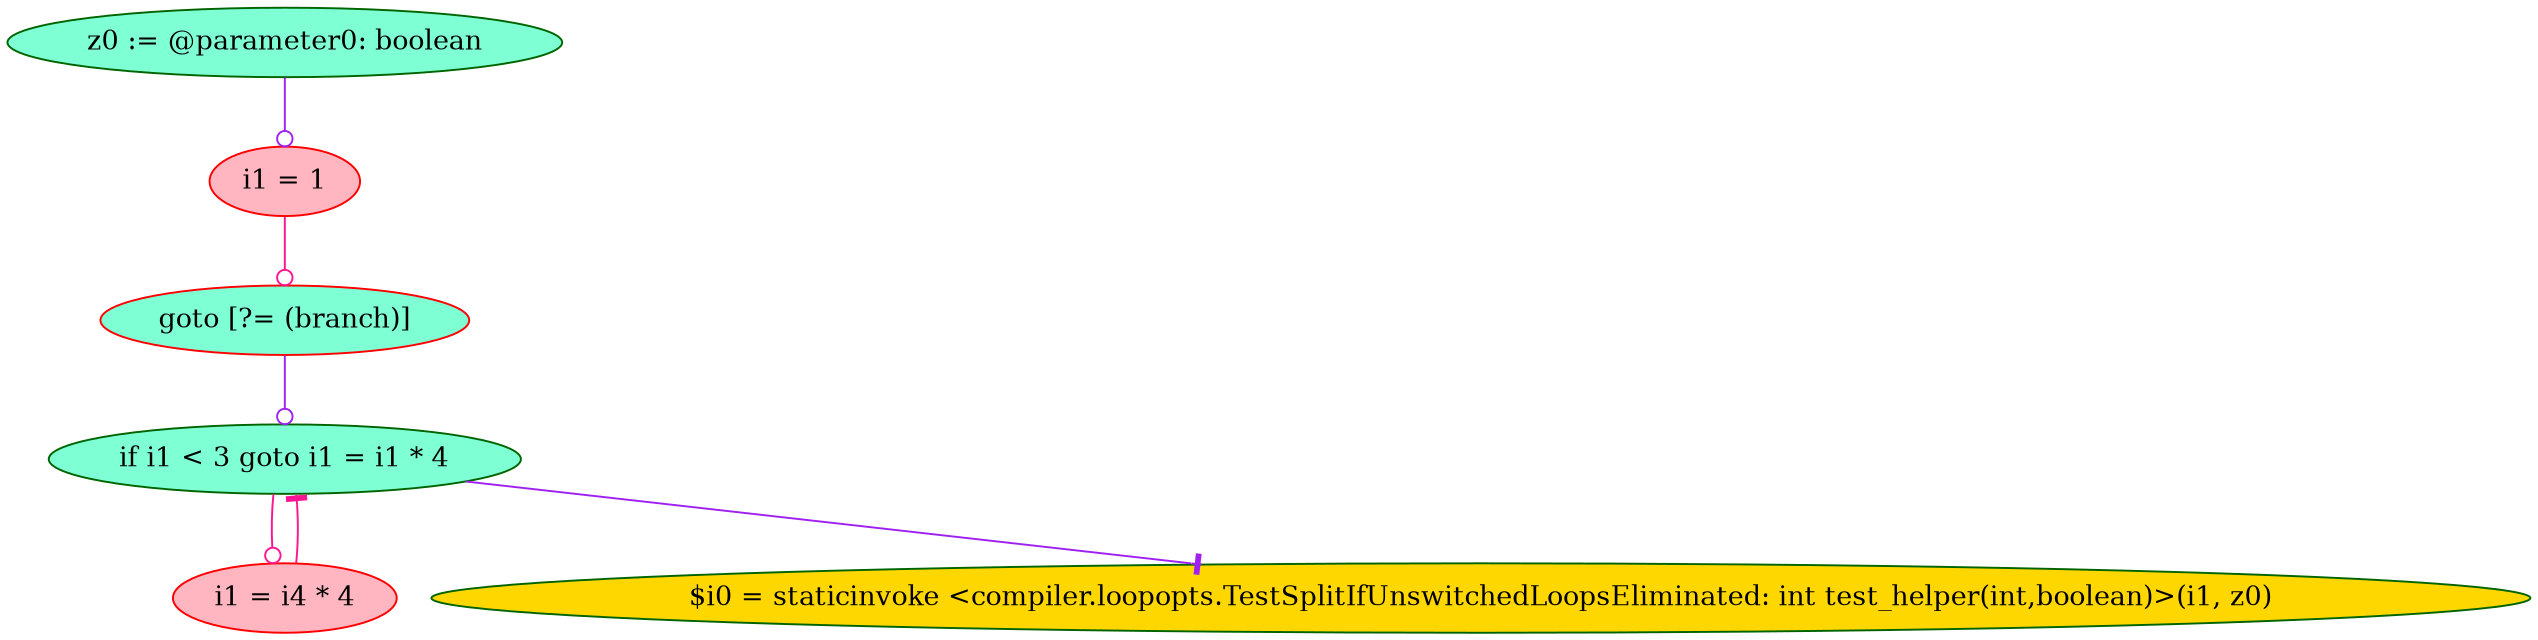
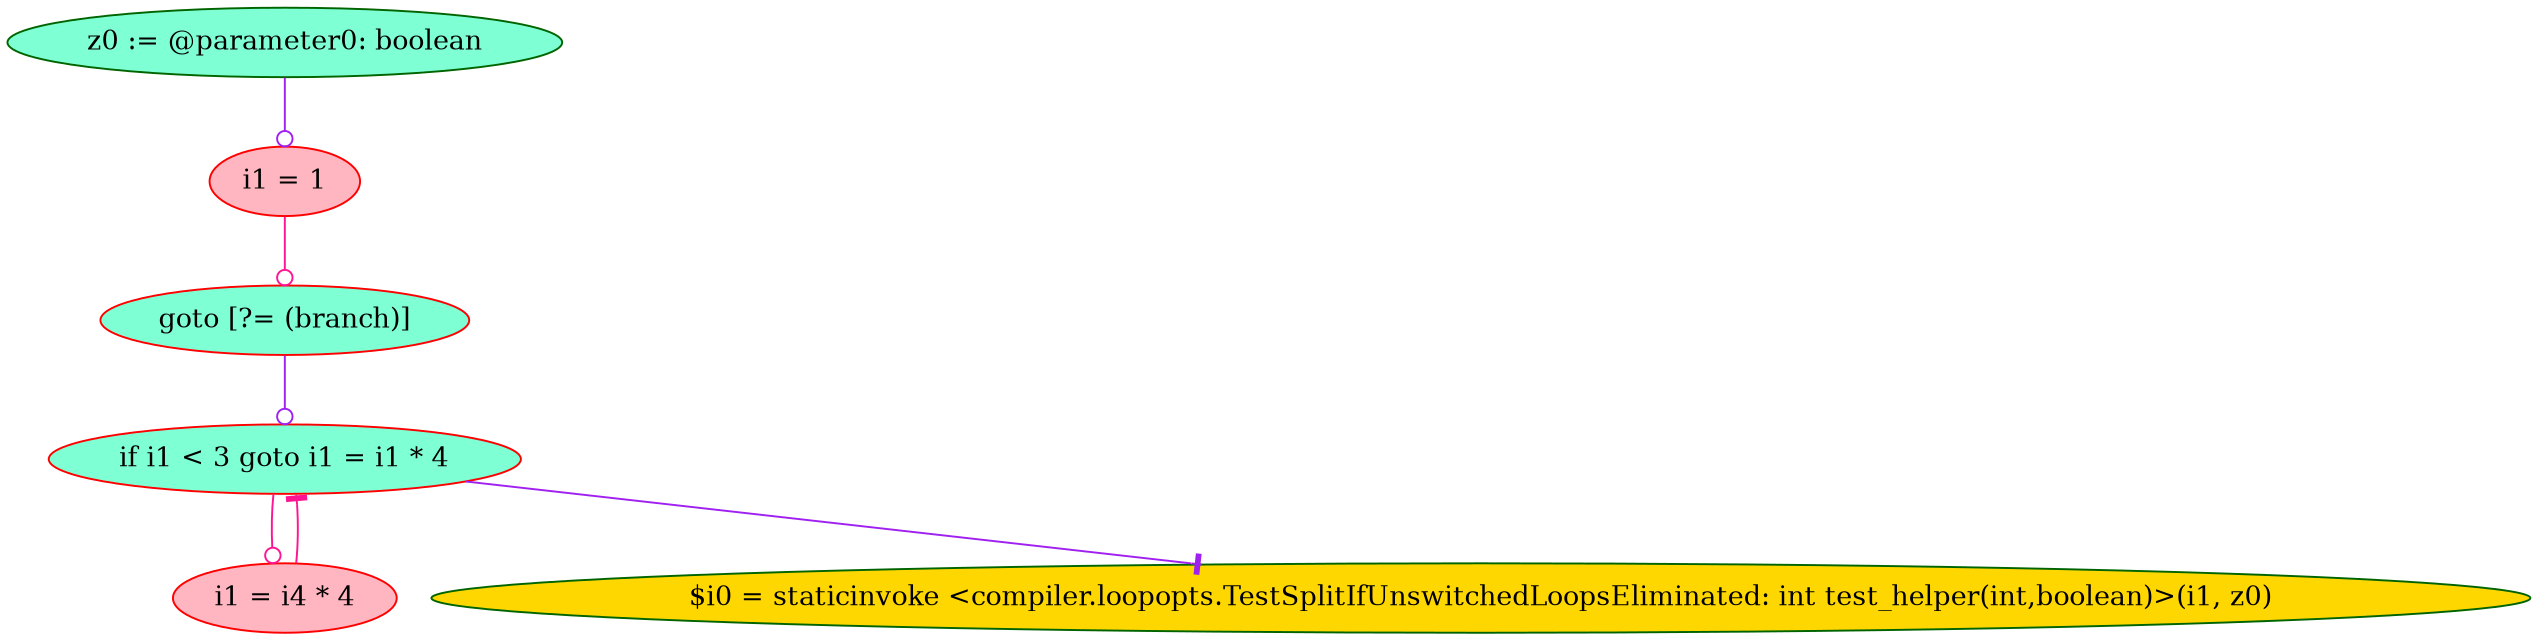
(285, 459) -> (285, 459)
